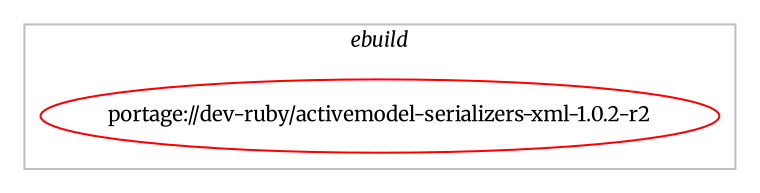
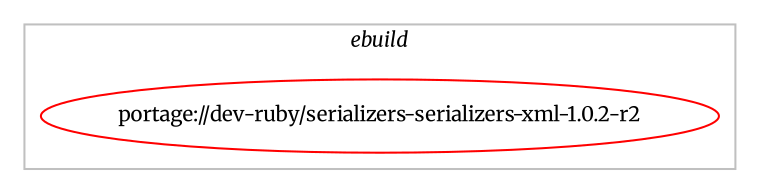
(380, 116) -> (380, 116)
